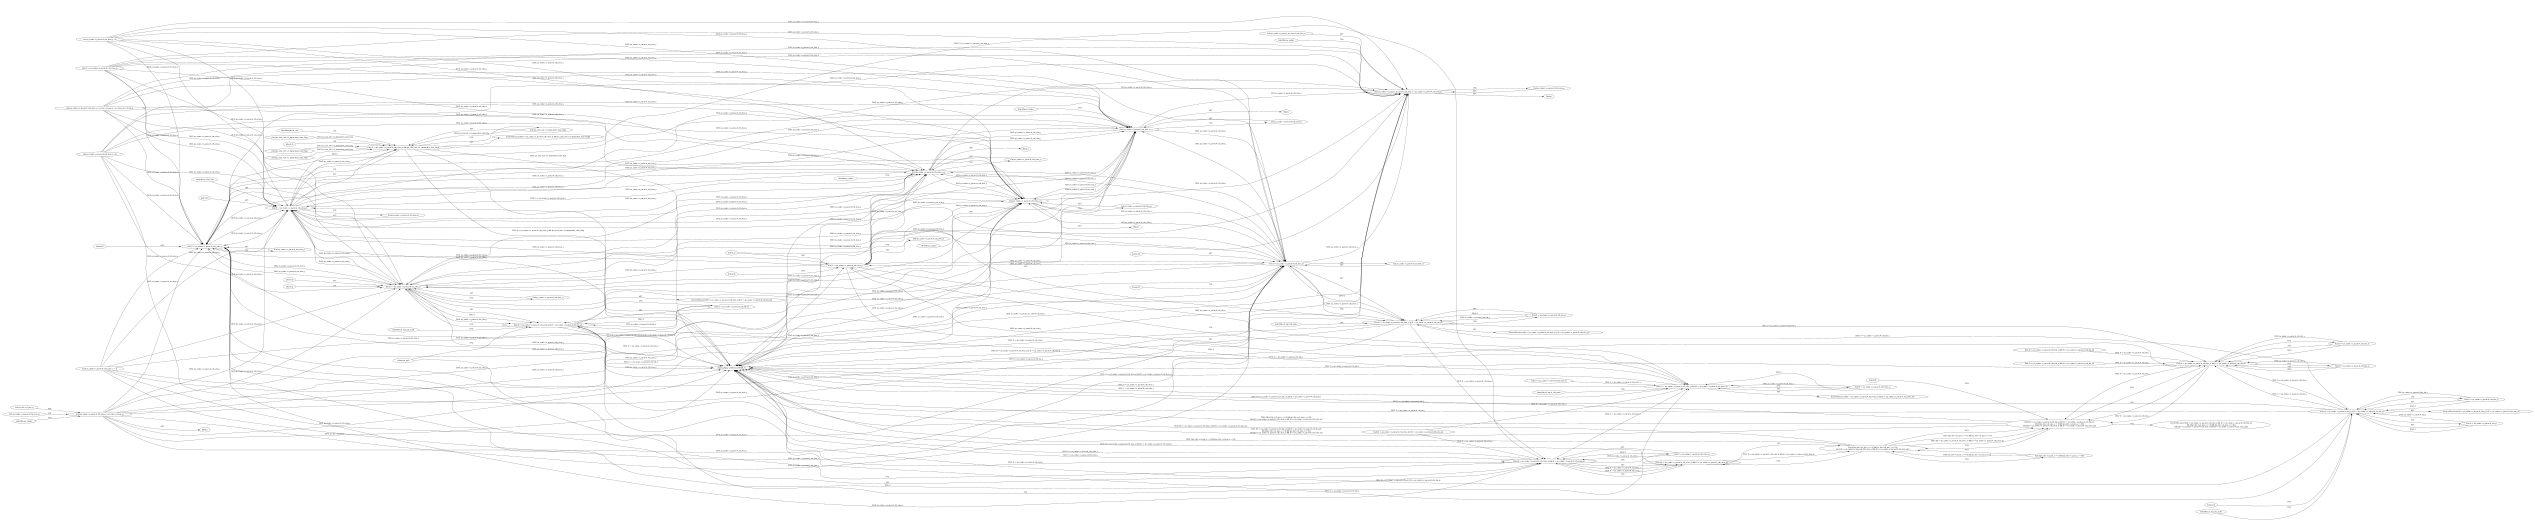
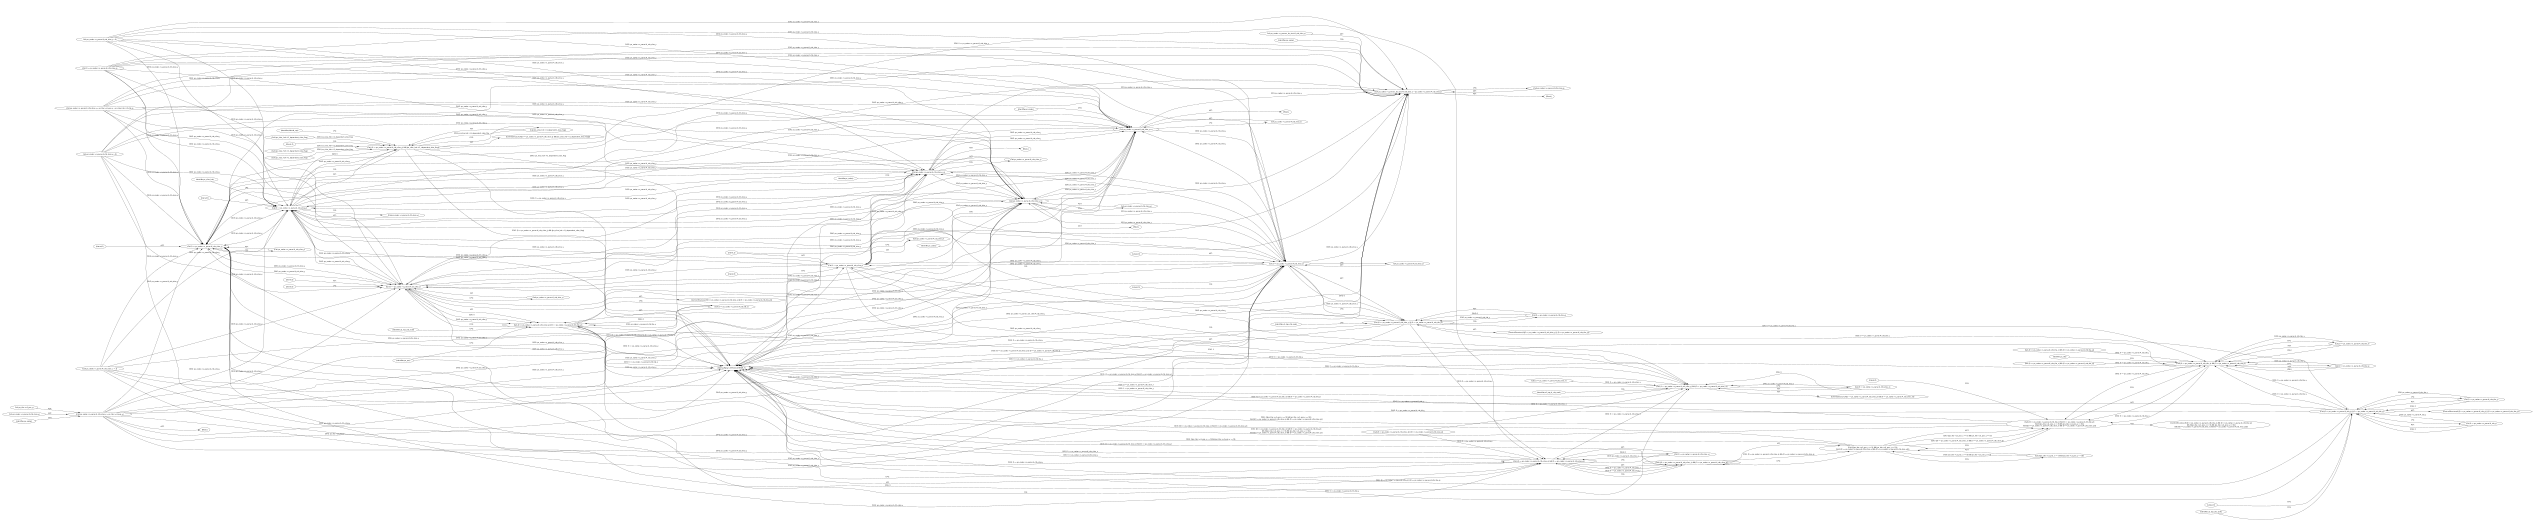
none -> (2059, 357)
(403, 361) -> (403, 361)
